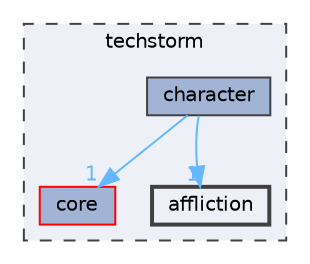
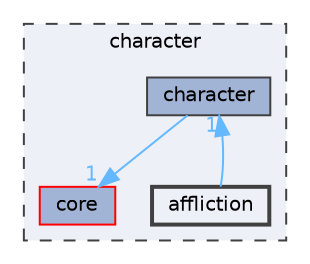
(155, 43) -> (155, 43)
(196, 141) -> (223, 161)
